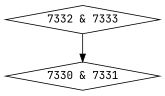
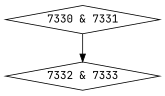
(83, 44) -> (83, 44)
